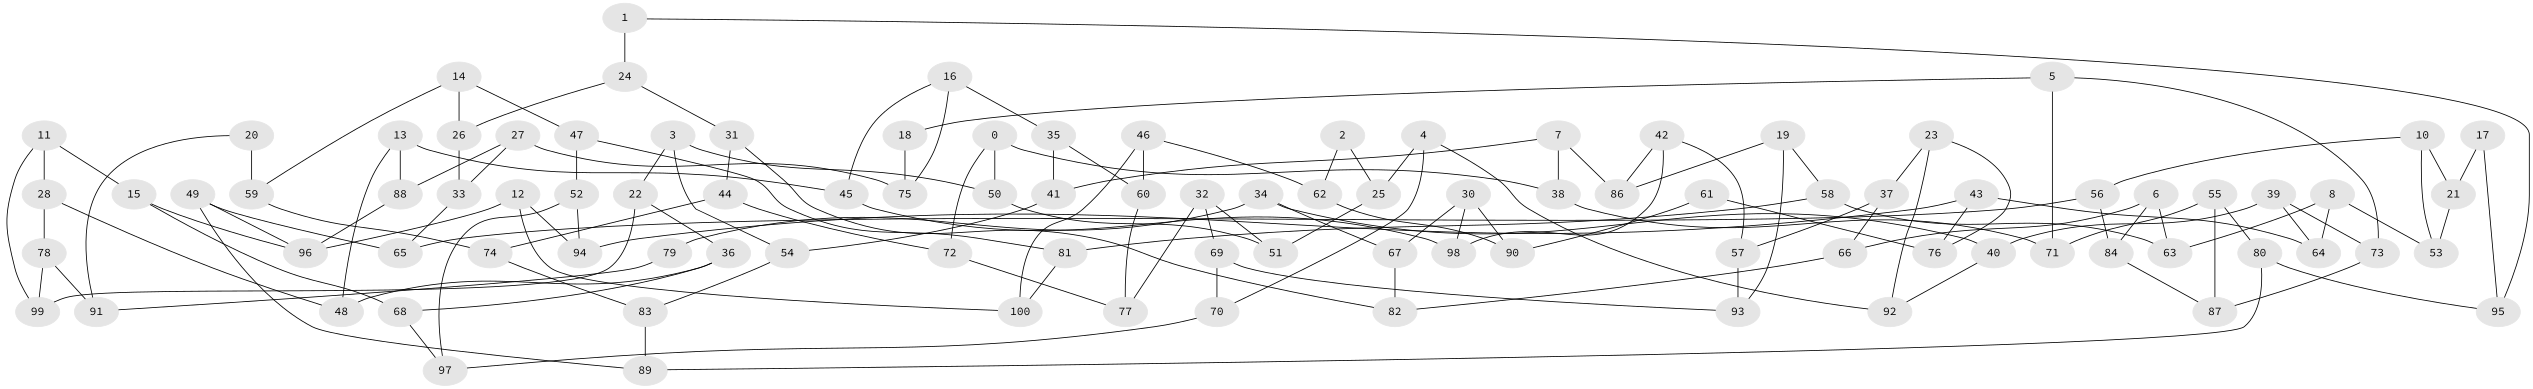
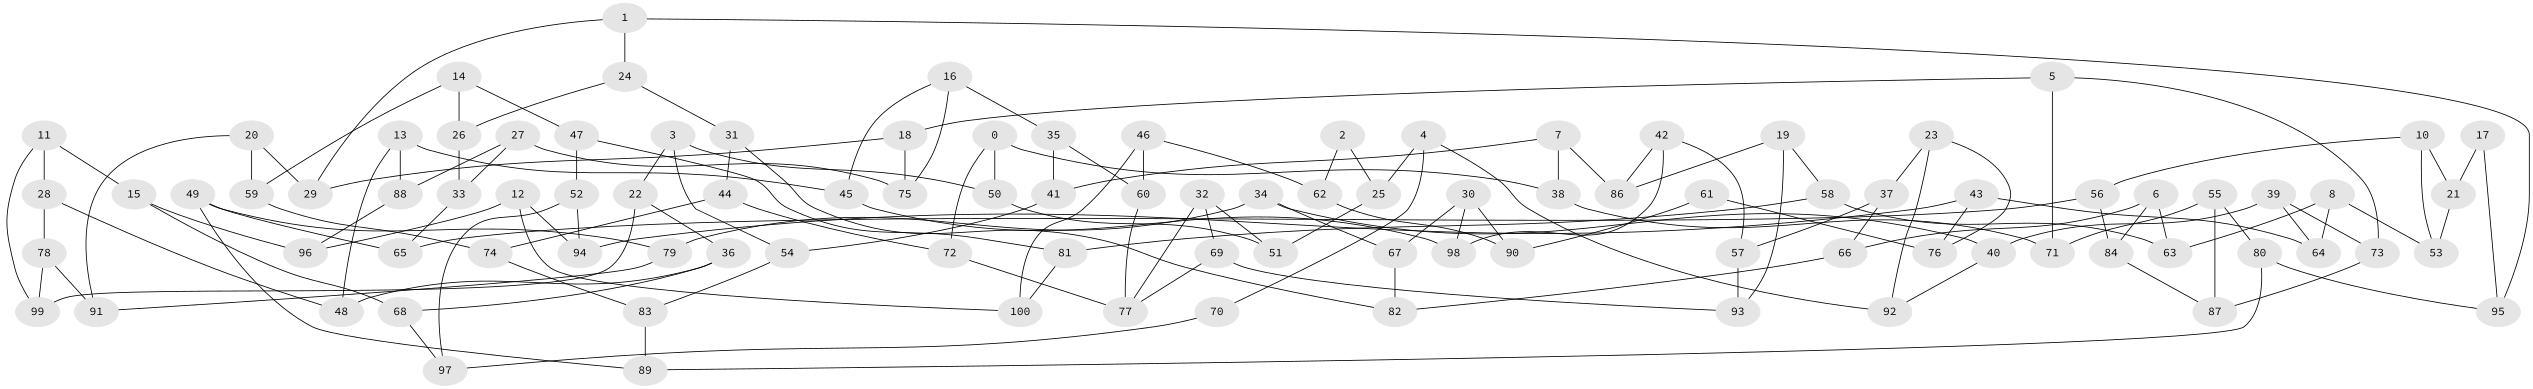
none -> (310, 194)
(249, 224) -> (440, 230)
(1217, 283) -> (1171, 283)
